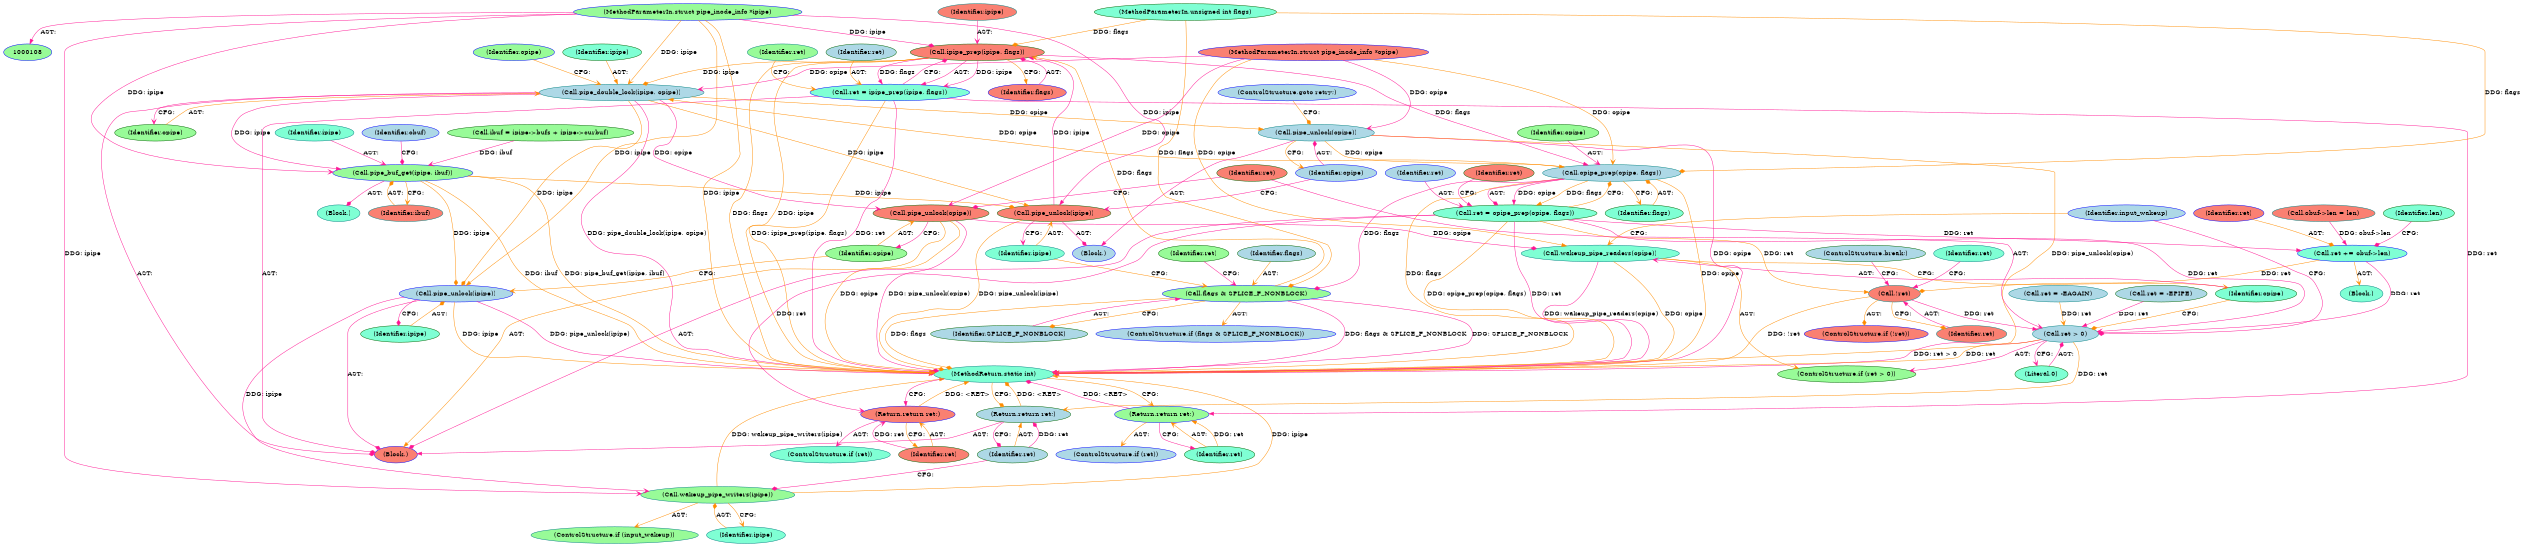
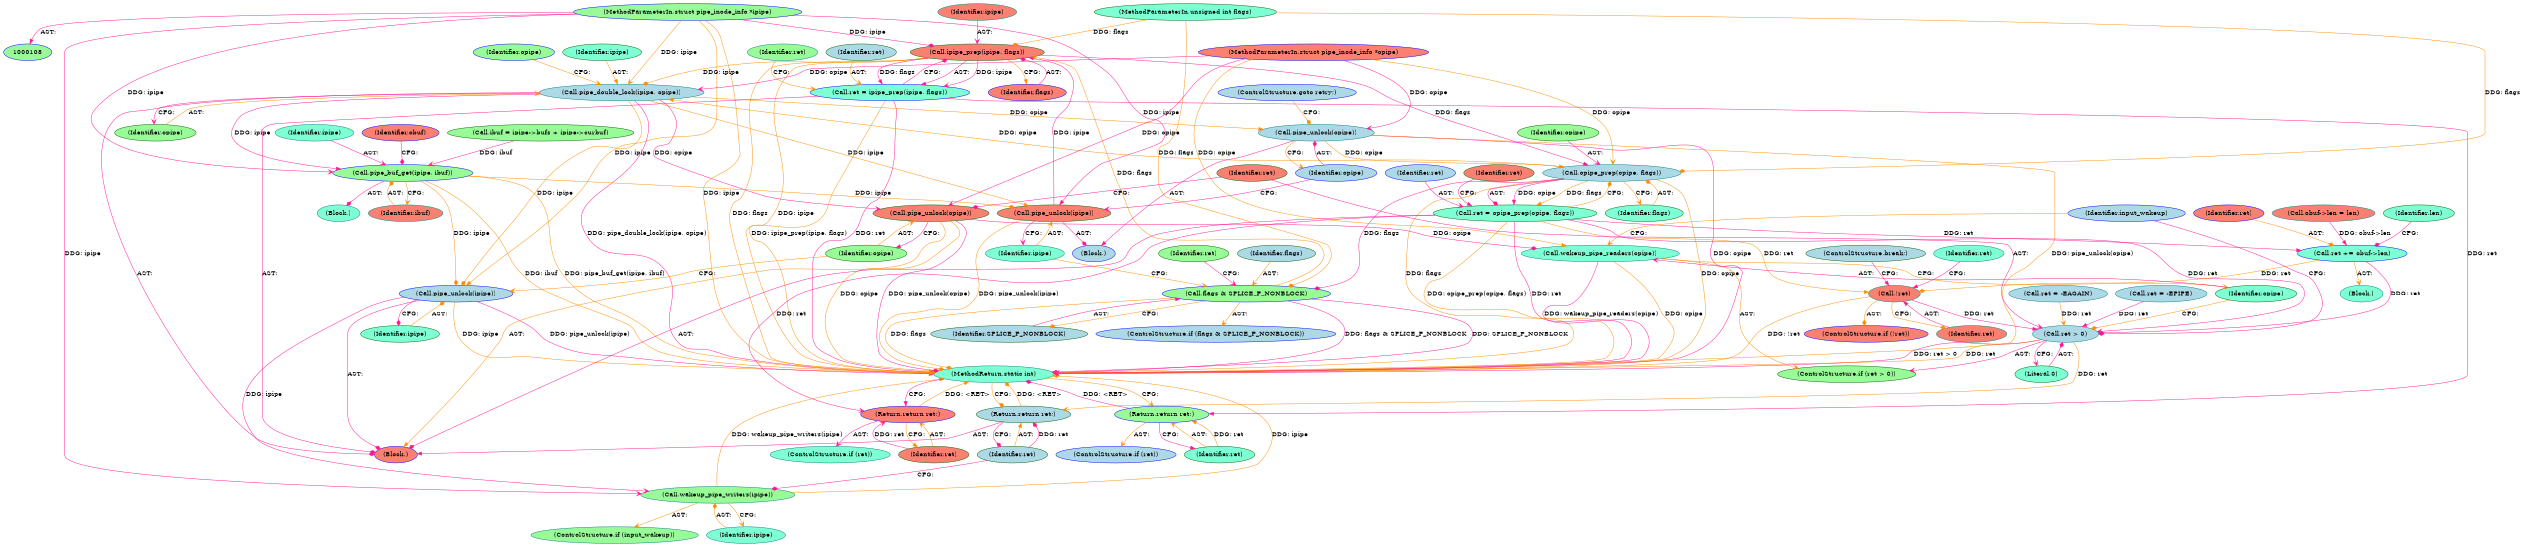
(401, 133) -> (401, 133)
(2161, 294) -> (2161, 294)
